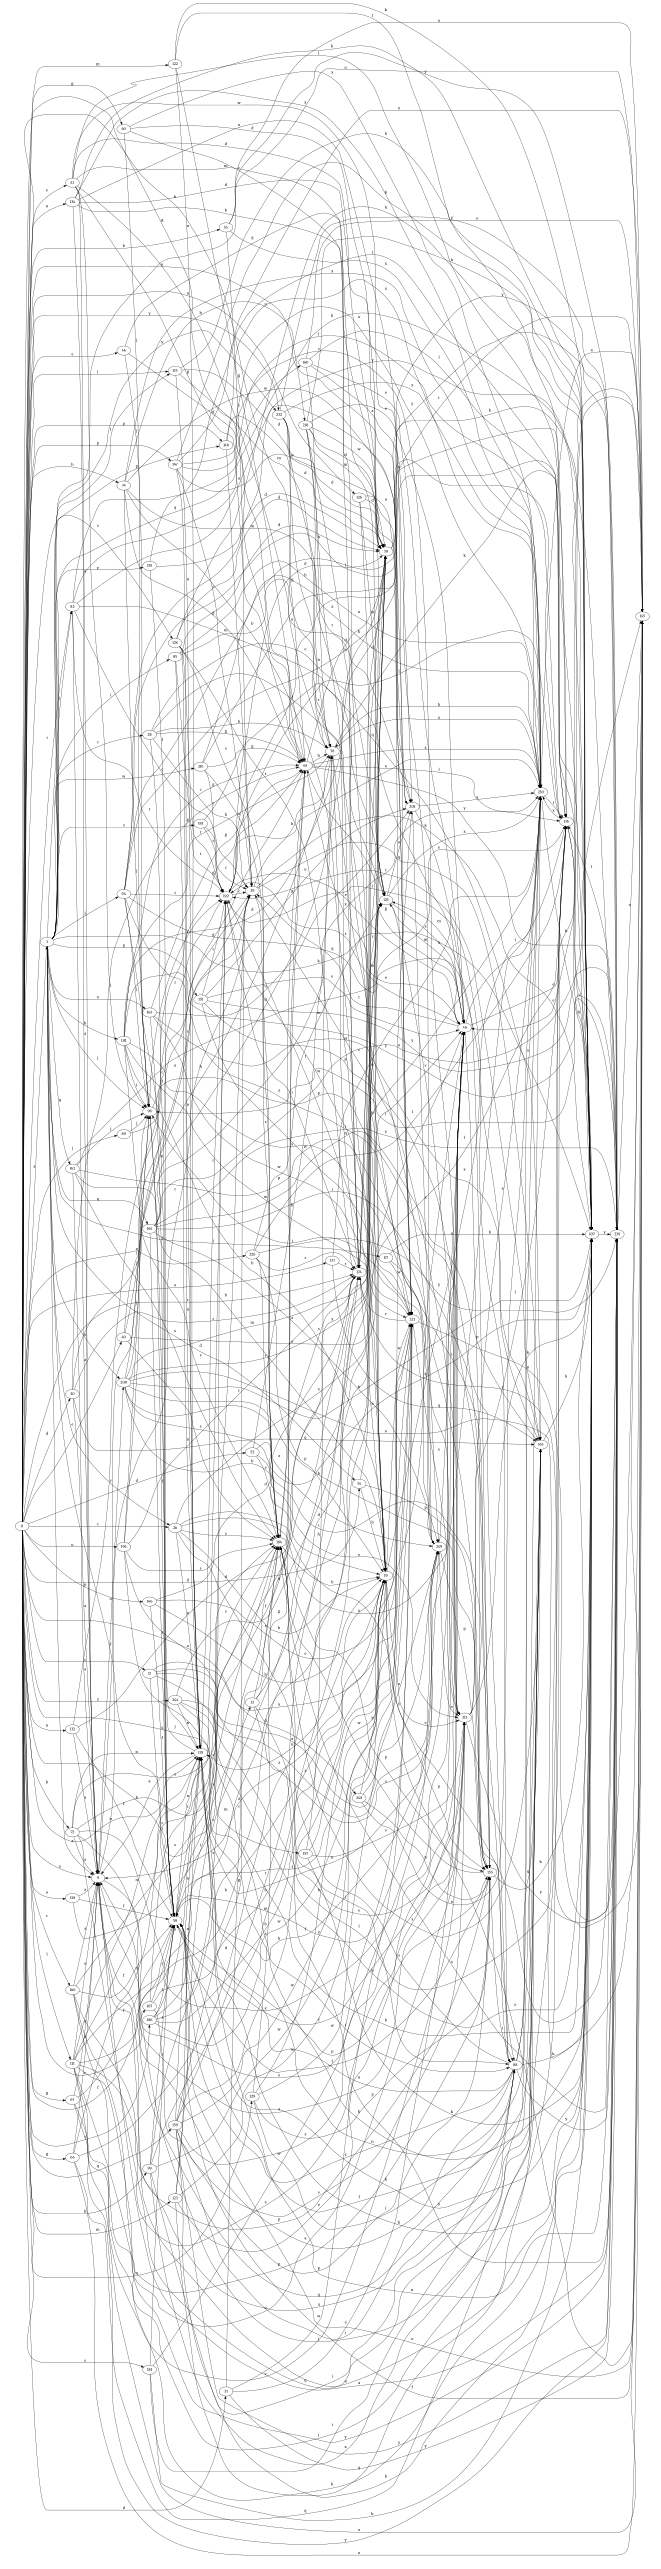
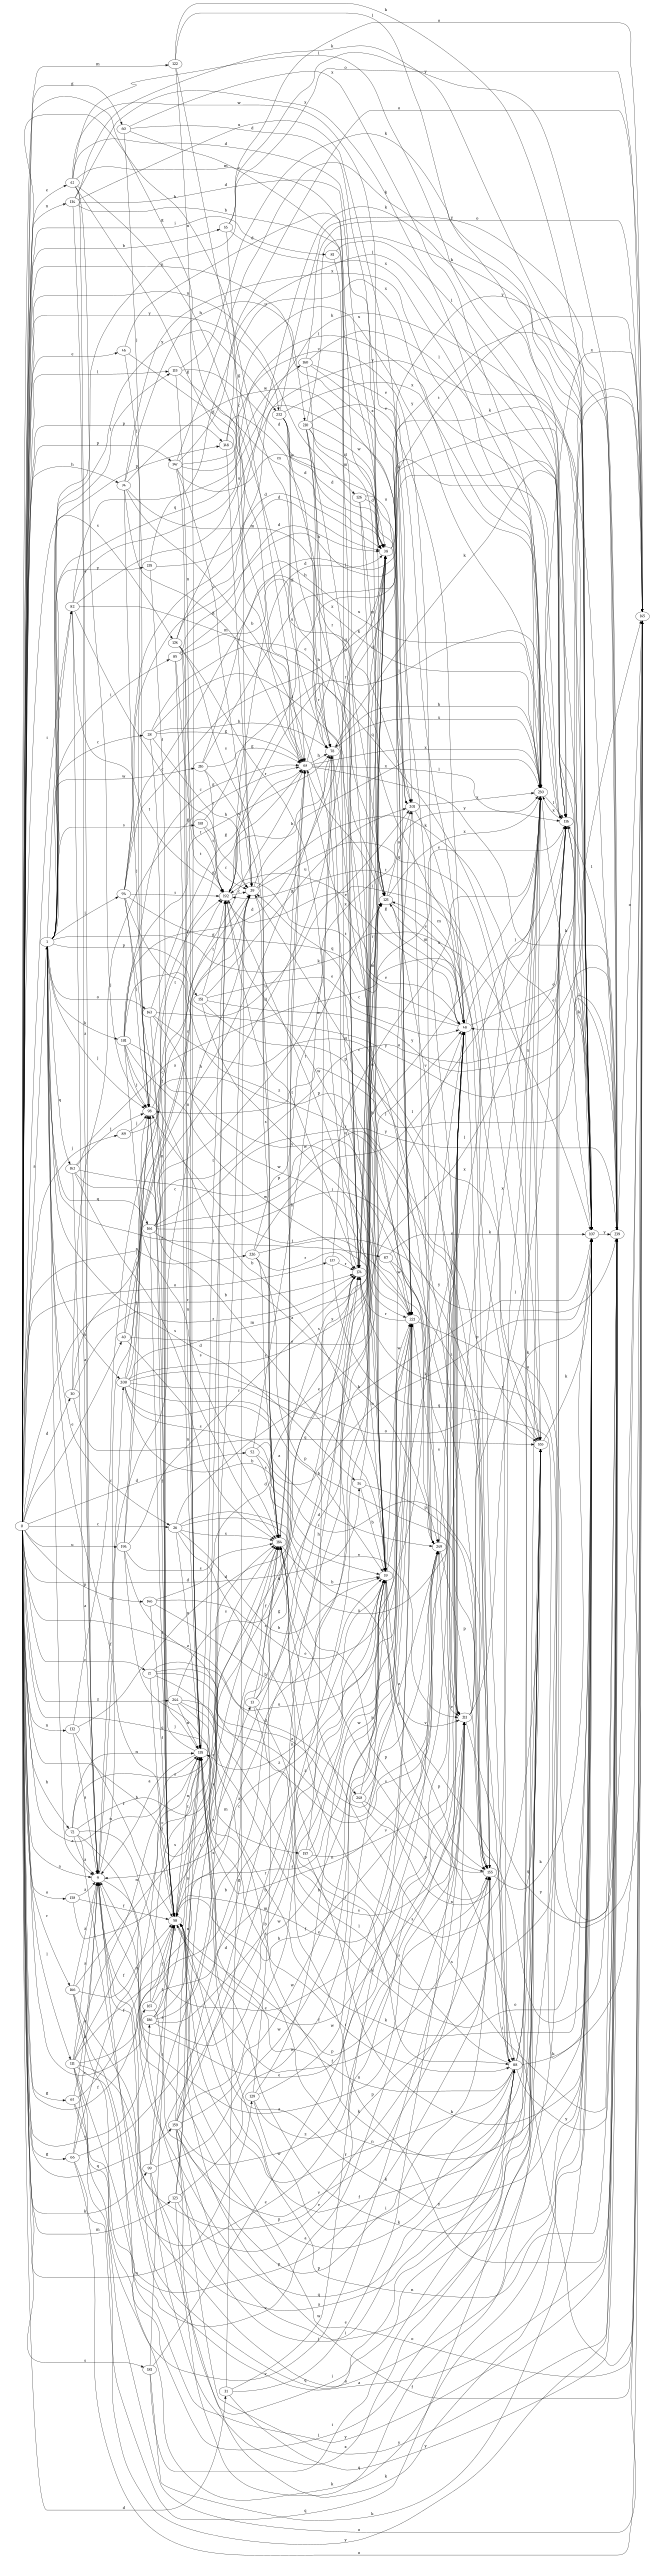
none -> (332, 255)
(83, 1635) -> none
